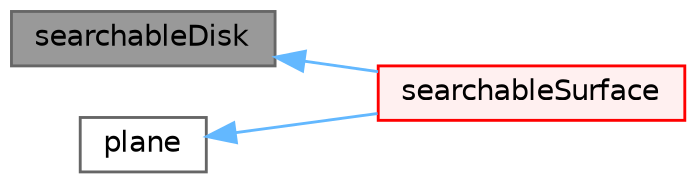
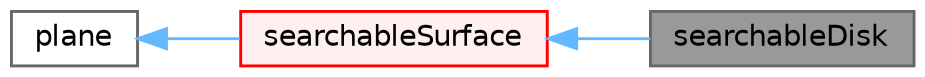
(341, 66) -> (614, 39)
